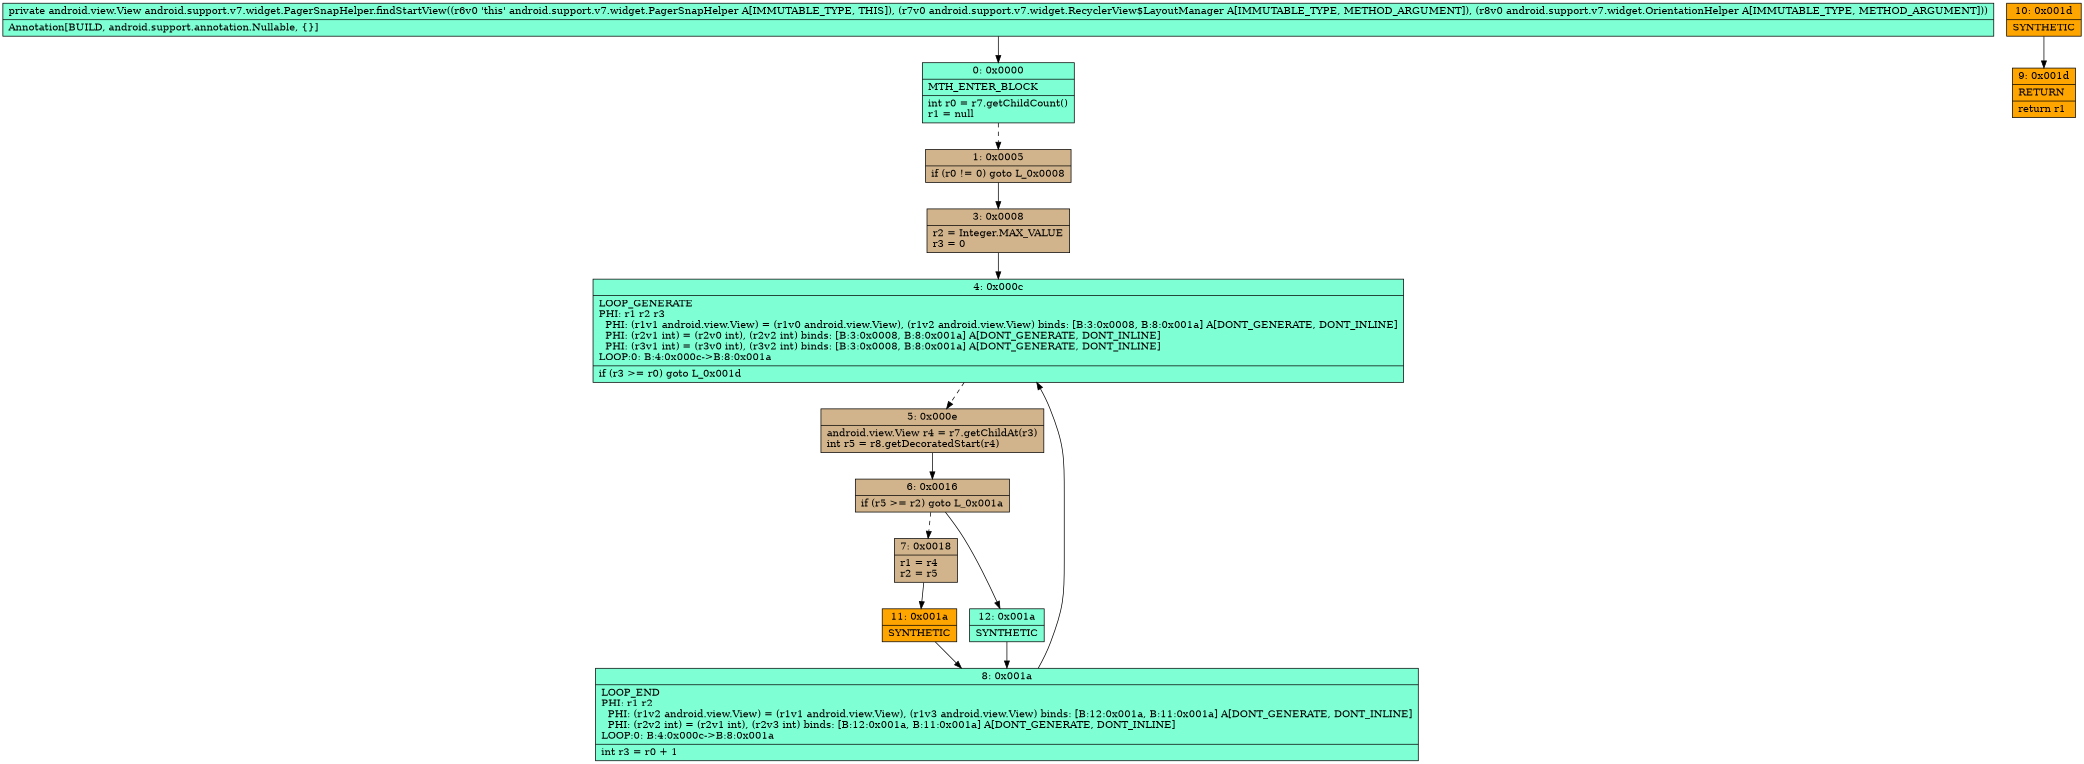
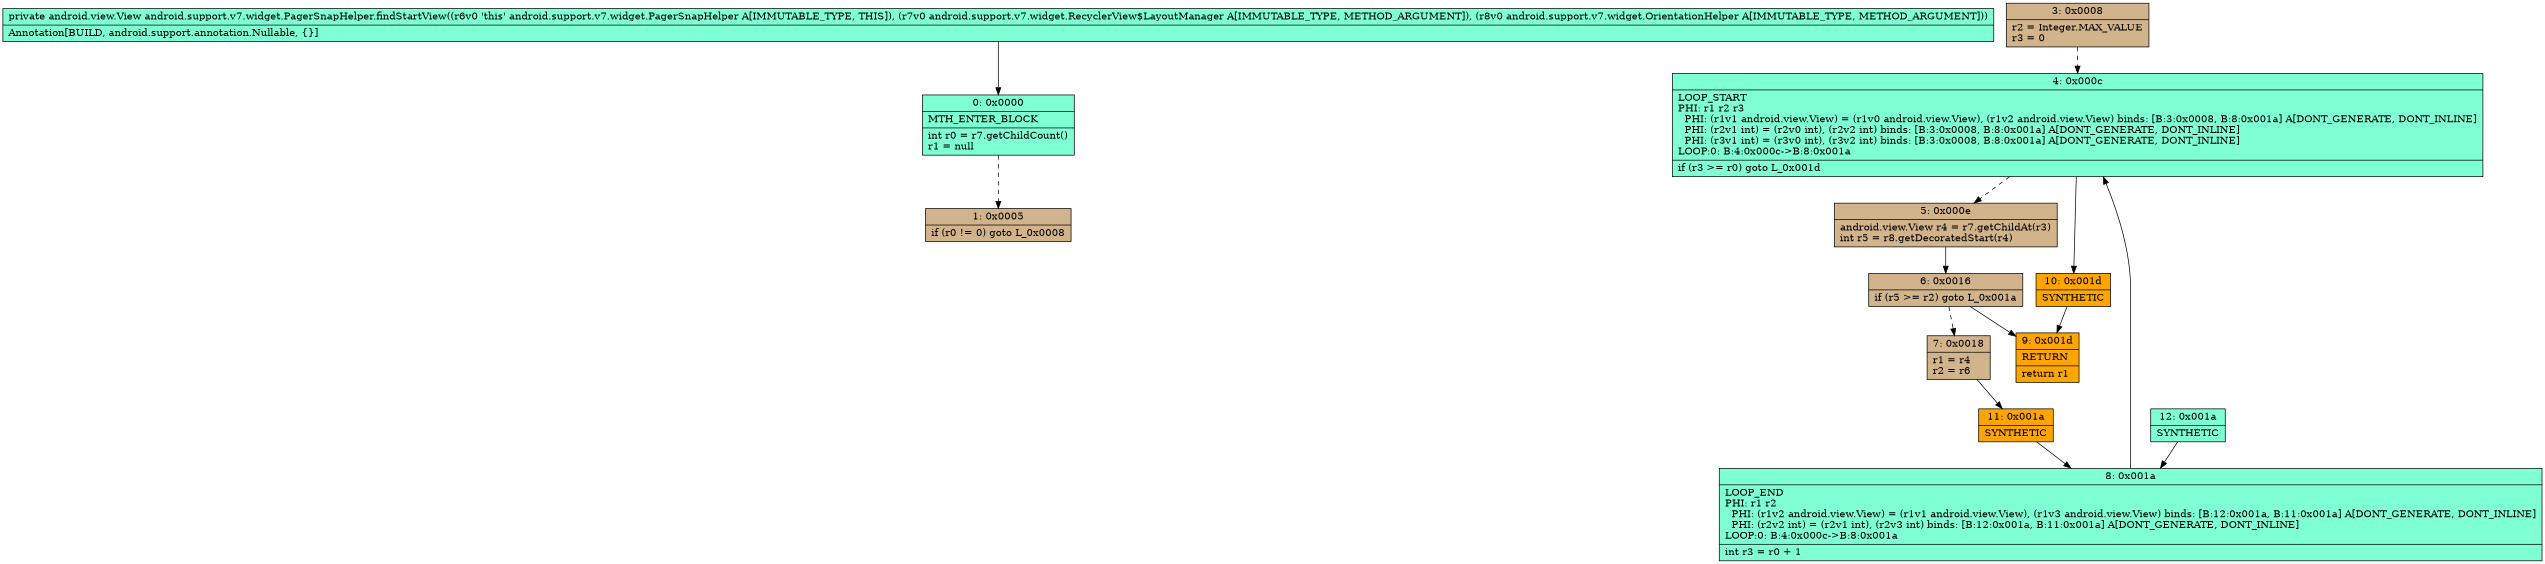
(998, 192) -> none
none -> (2075, 221)
(998, 262) -> (2078, 57)
(646, 304) -> (1712, 98)
(974, 555) -> (1990, 319)
(919, 574) -> (1952, 371)
